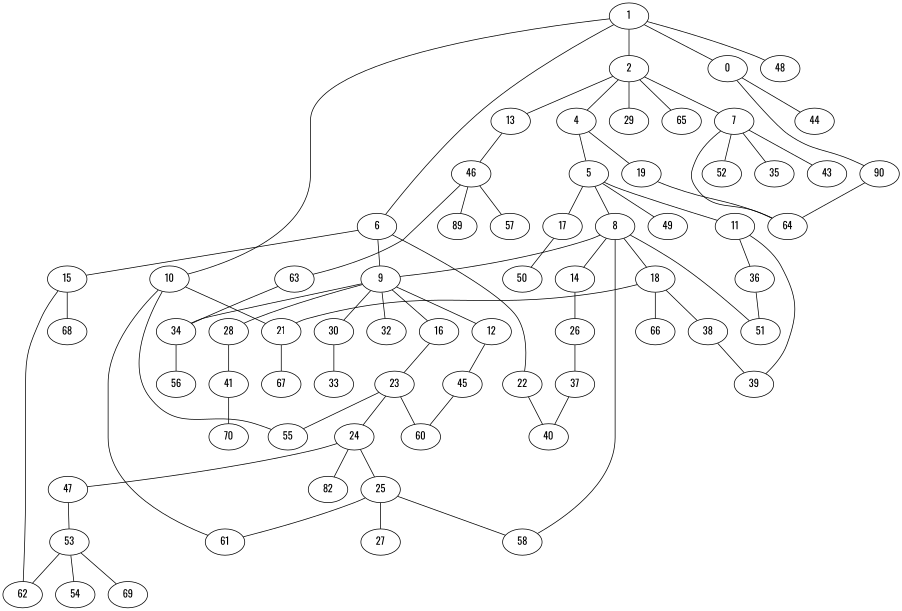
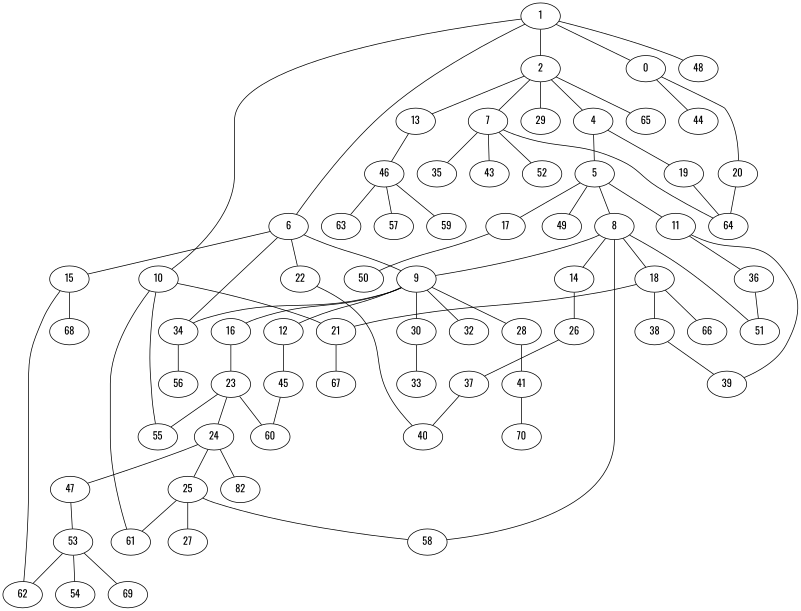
(880, 174) -> (738, 174)
(457, 226) -> (446, 226)
(237, 304) -> (233, 279)
